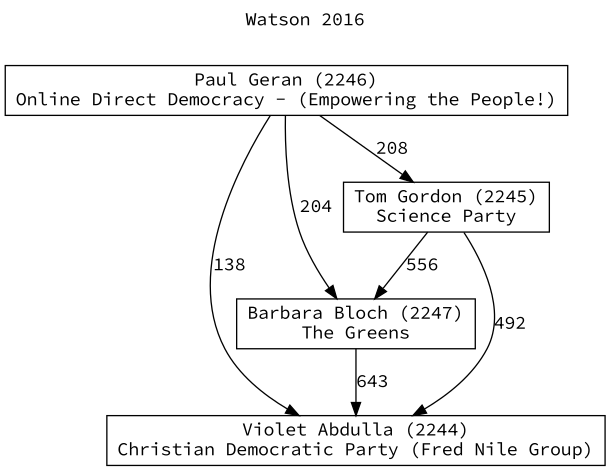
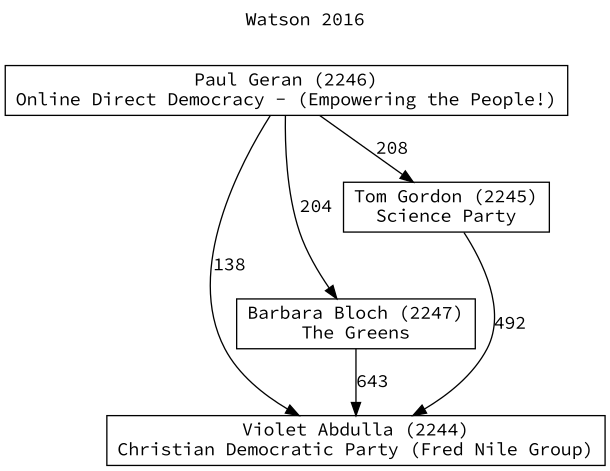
(405, 260) -> none
